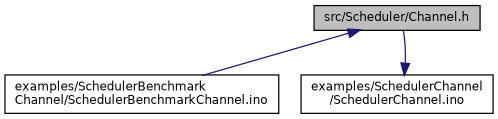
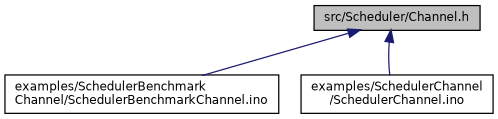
(405, 46) -> (389, 59)
